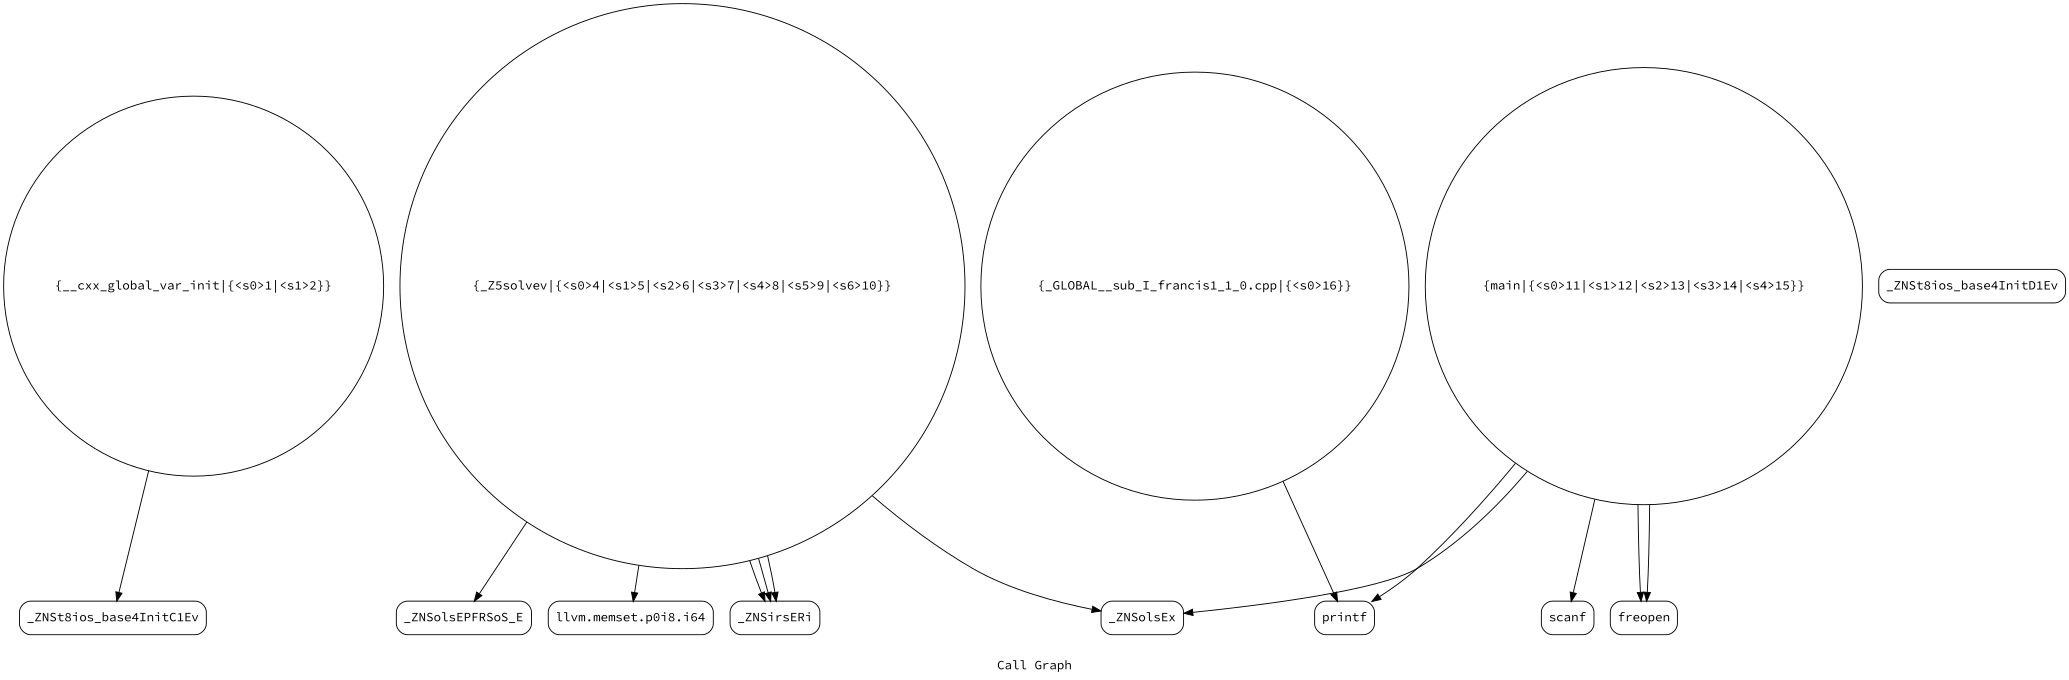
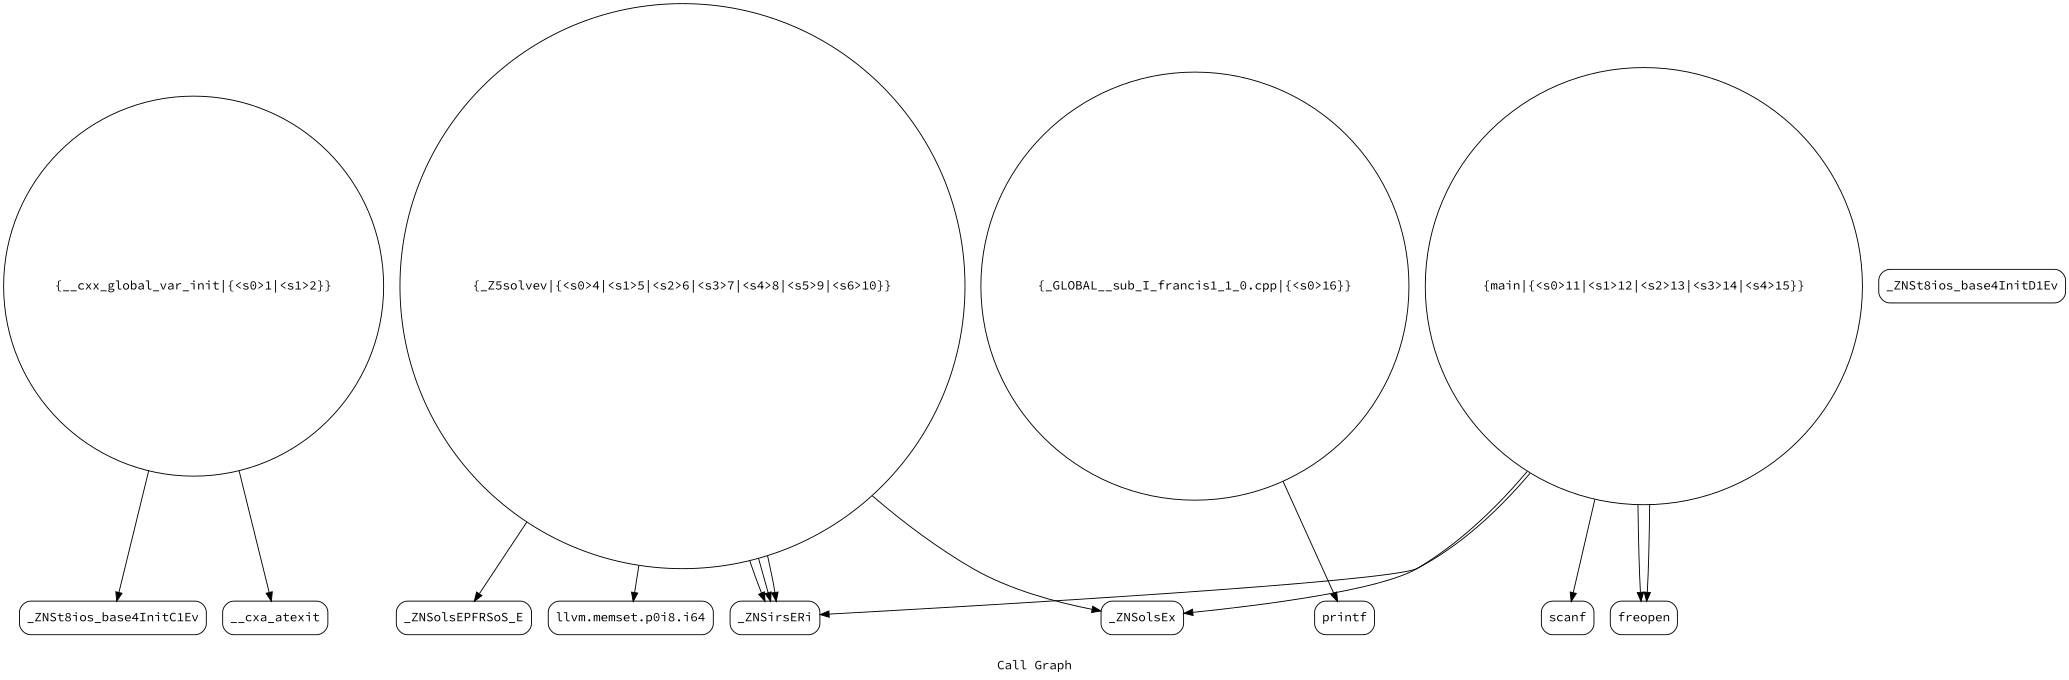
(1452, 534) -> (1198, 591)
none -> (275, 618)
